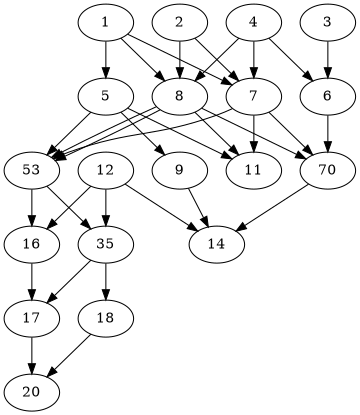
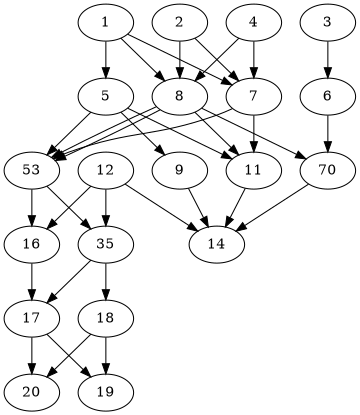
(287, 56) -> none
(287, 130) -> none
none -> (238, 203)
none -> (106, 393)
